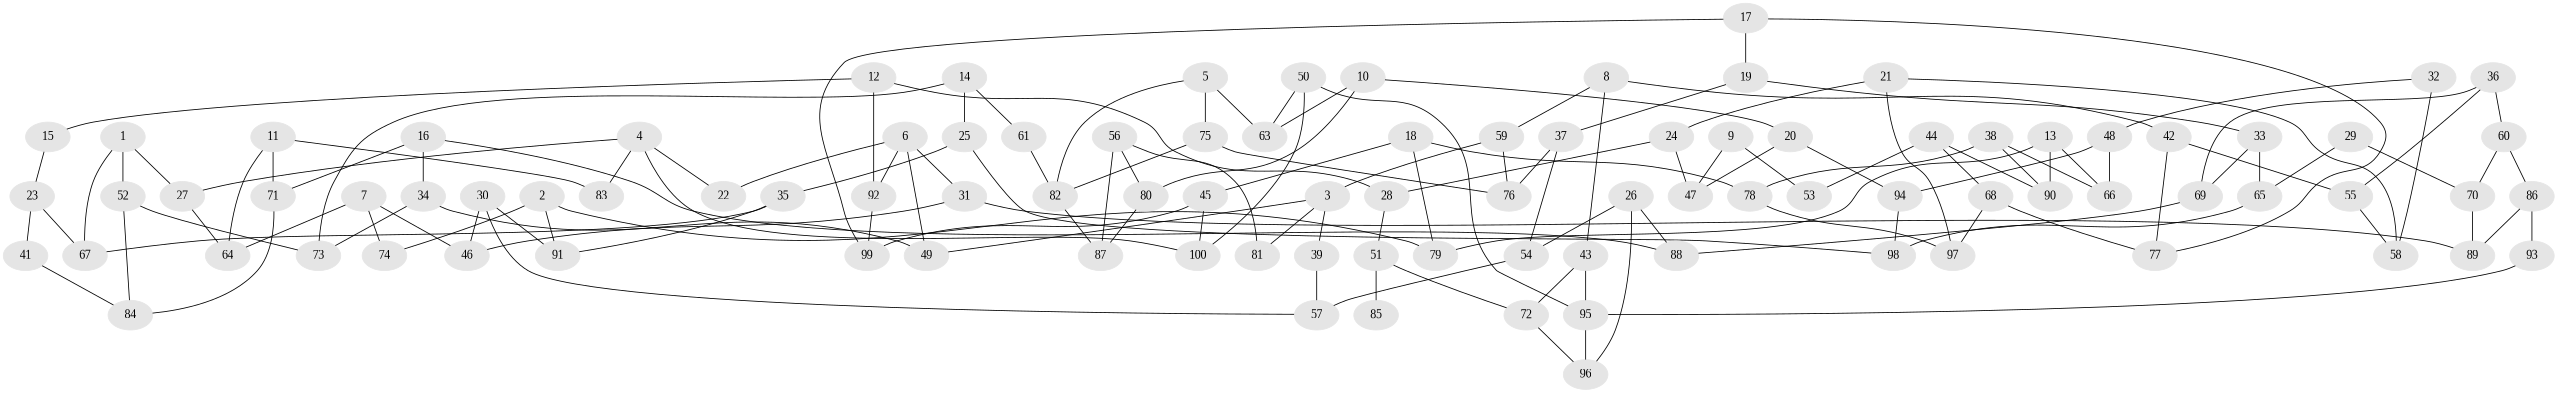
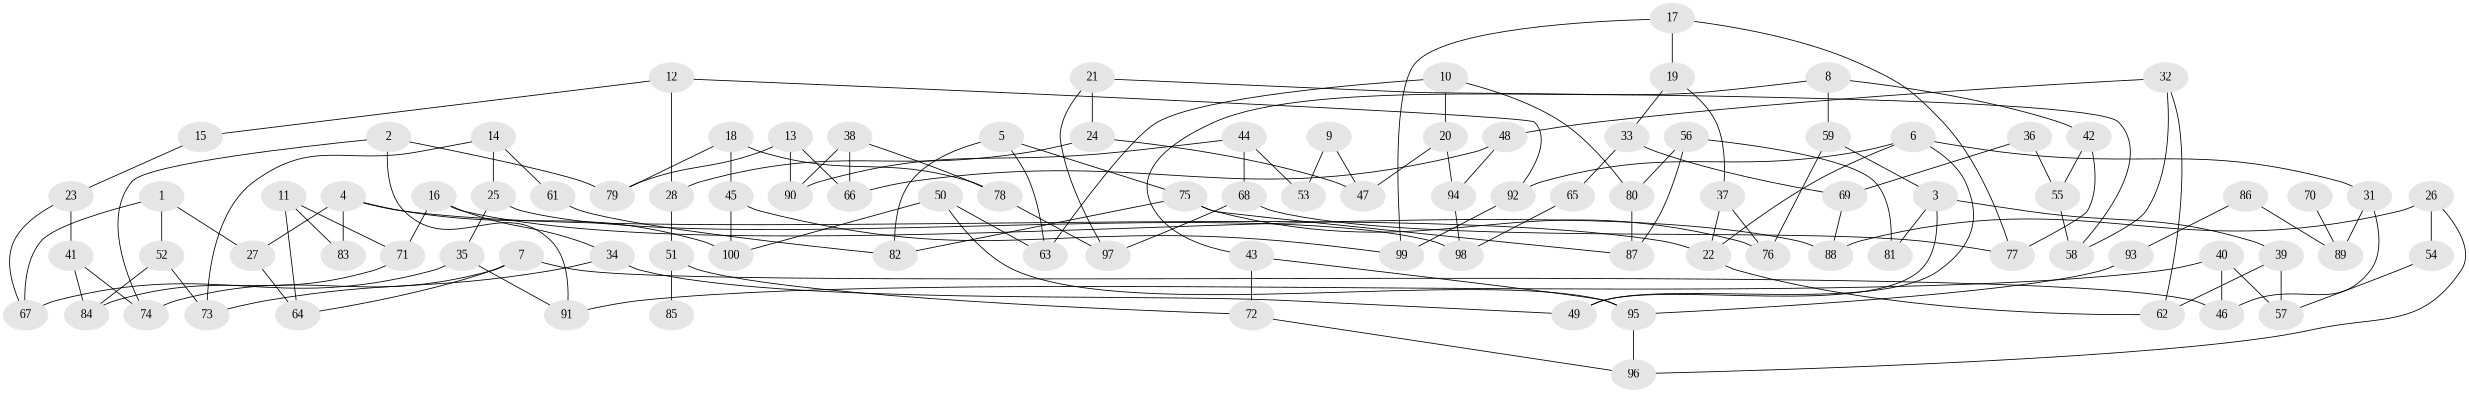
(2350, 137) -> none
(2504, 137) -> none
(483, 196) -> (2222, 256)
(1544, 196) -> (1716, 225)
(1078, 226) -> (1467, 238)
none -> (107, 285)
none -> (2162, 315)
